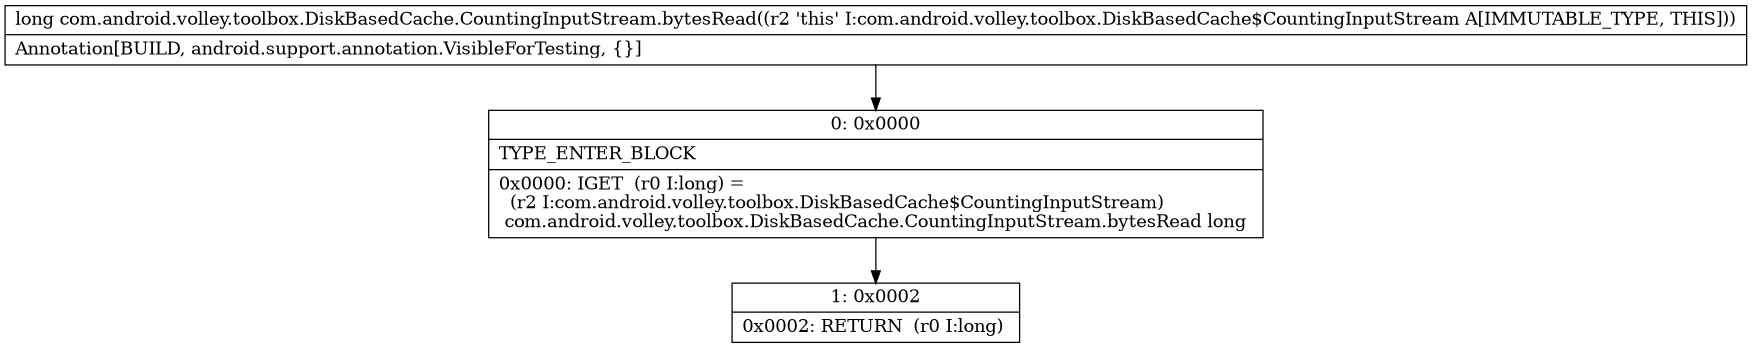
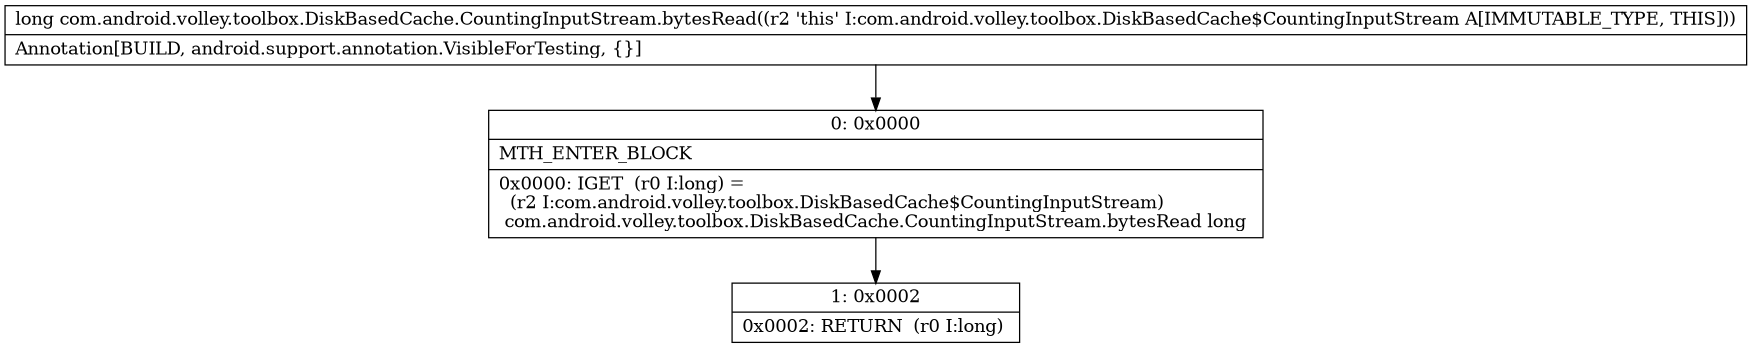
(598, 154) -> (596, 154)
